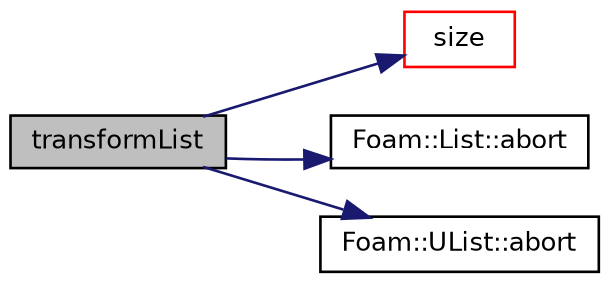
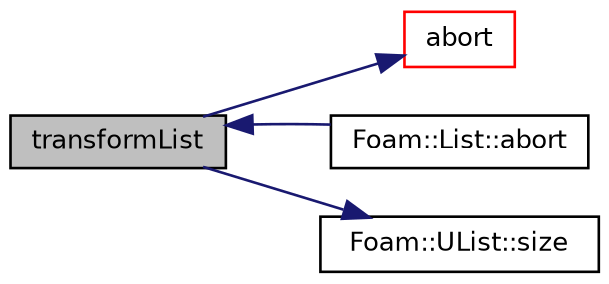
(460, 39) -> (460, 39)
(265, 159) -> (292, 124)
(460, 244) -> (460, 244)
